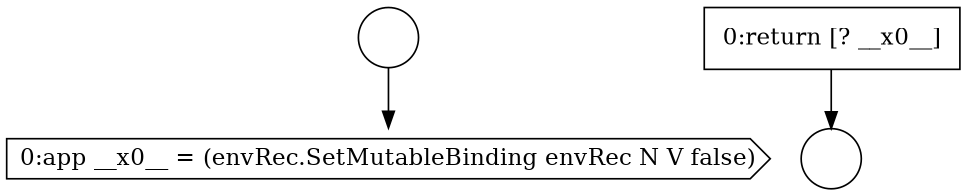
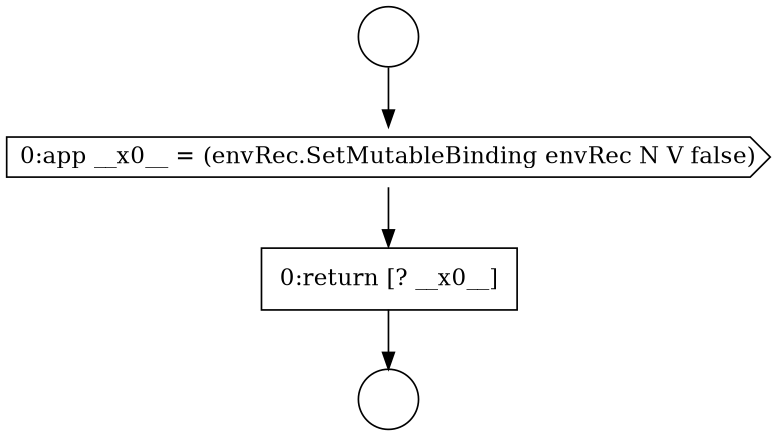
none -> (388, 209)
